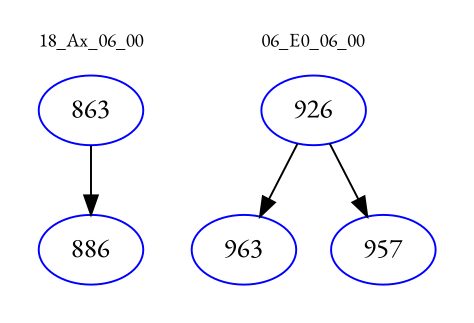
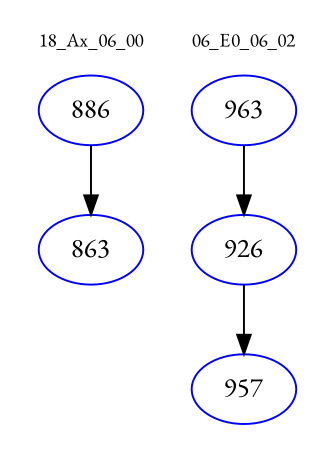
(314, 42) -> (244, 42)
(91, 171) -> (91, 171)
(283, 171) -> (244, 171)
